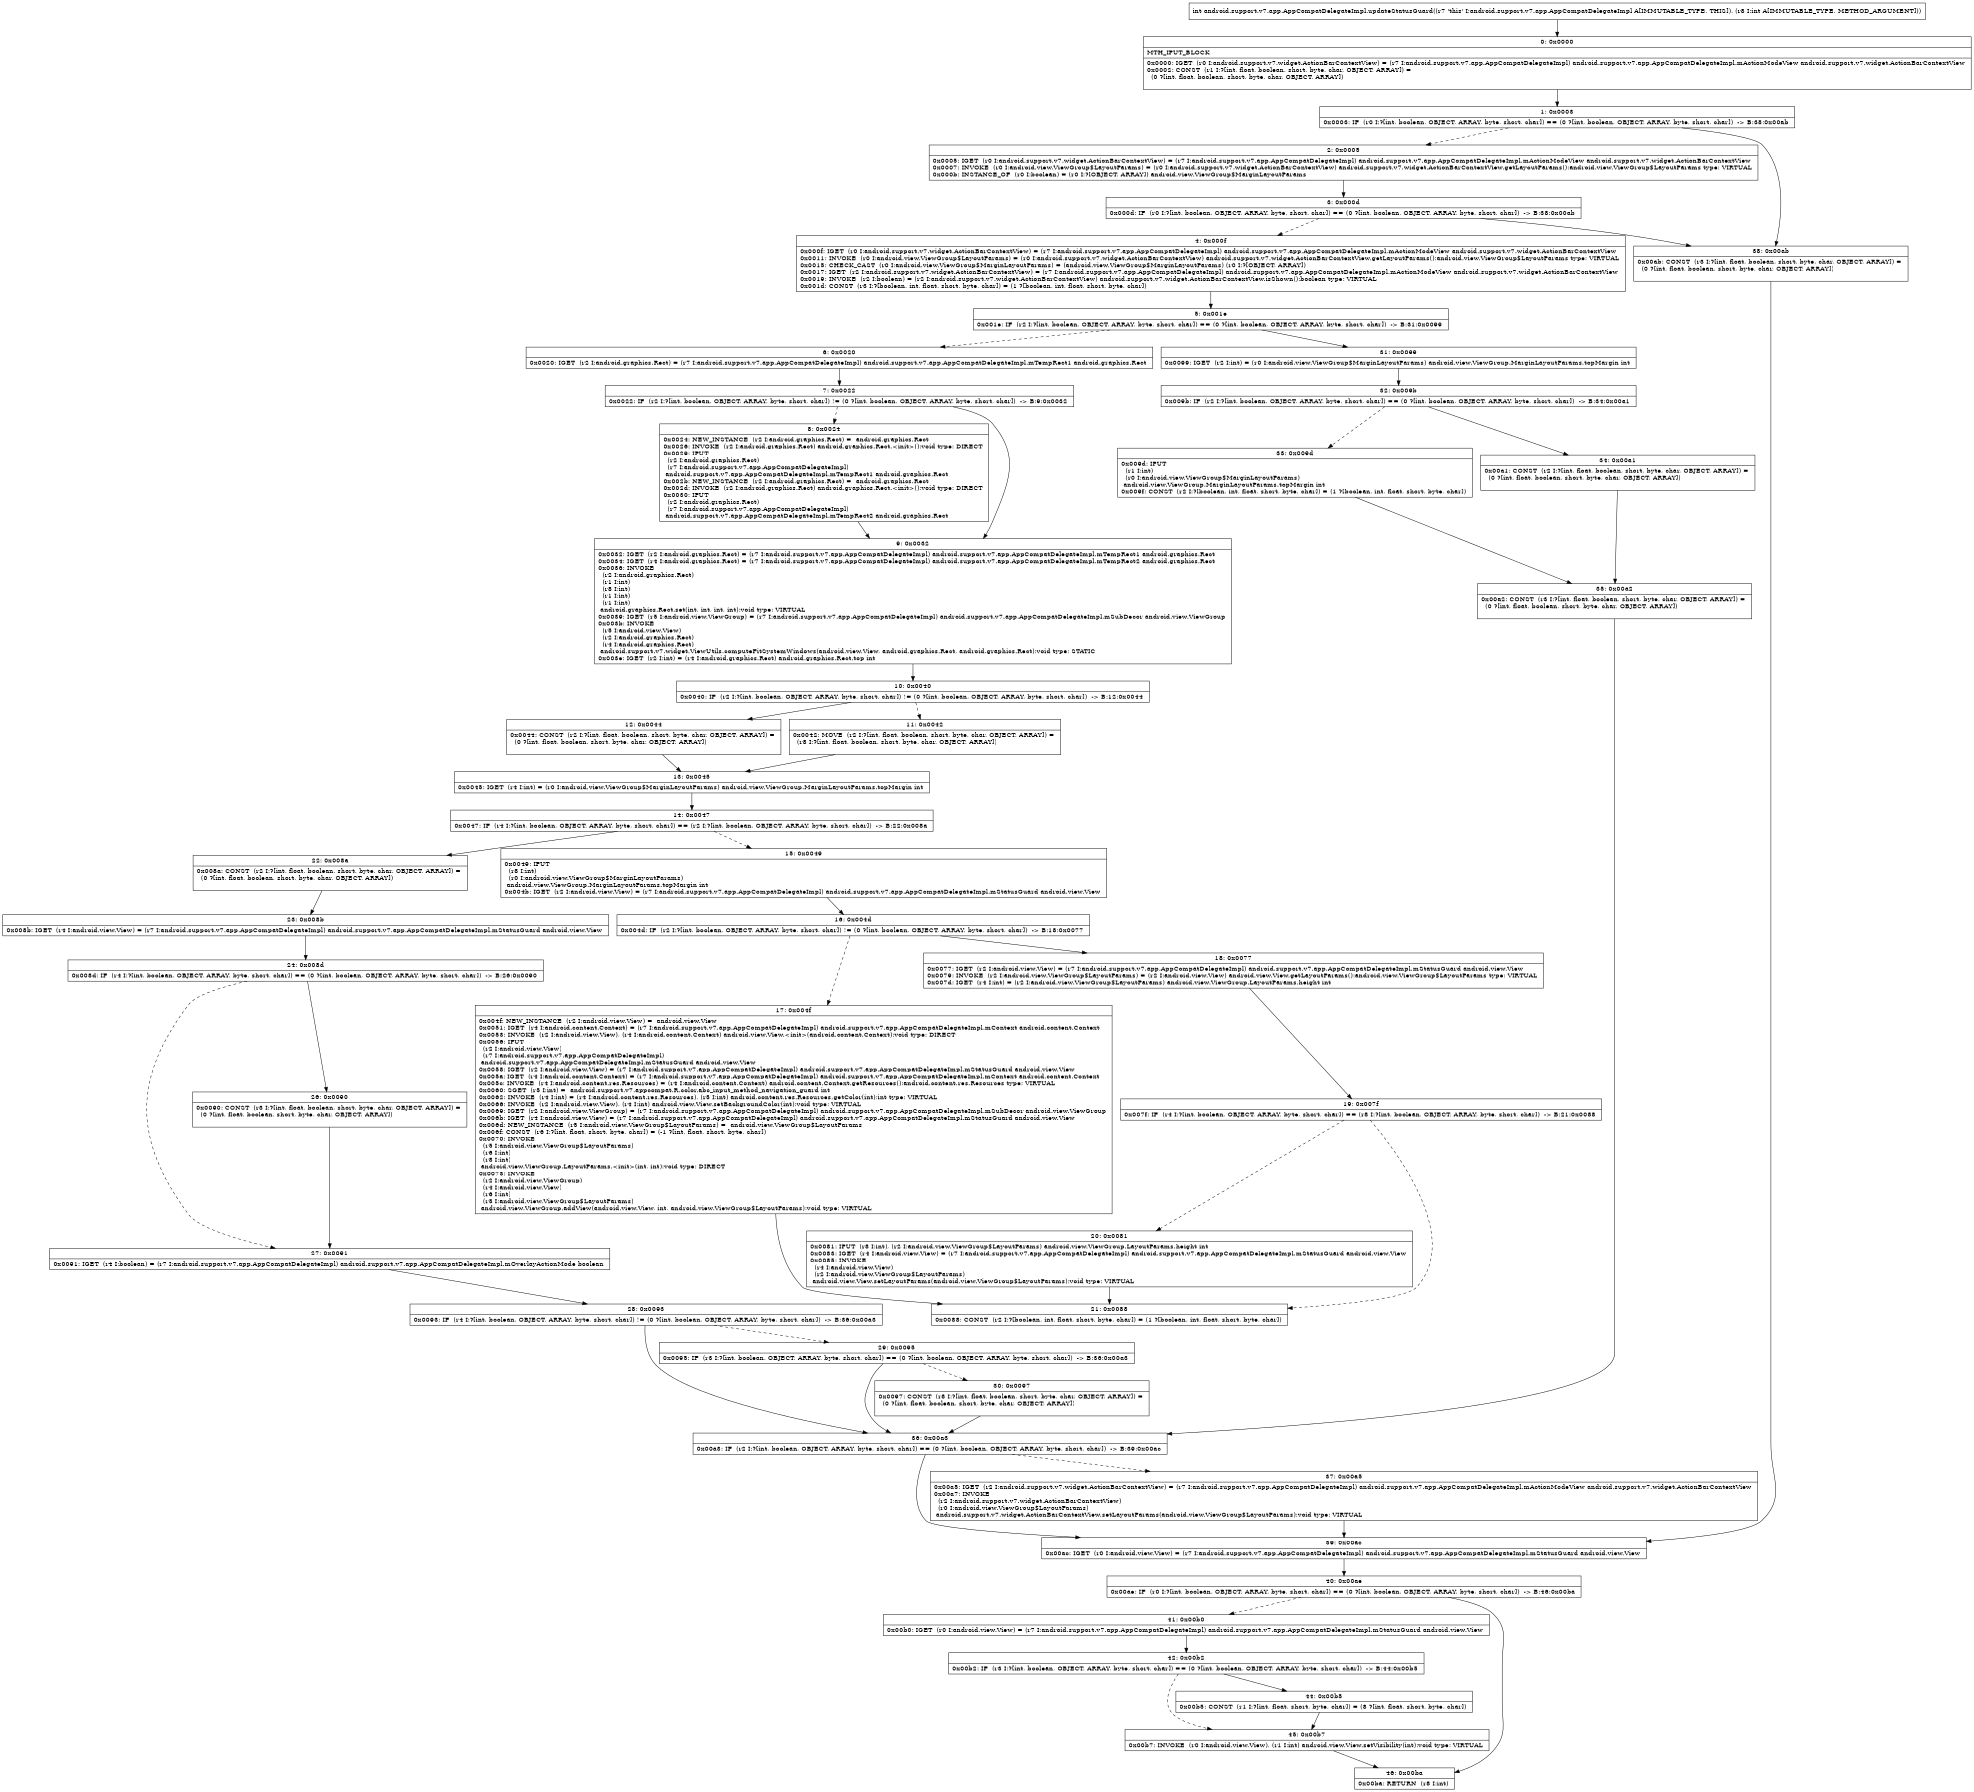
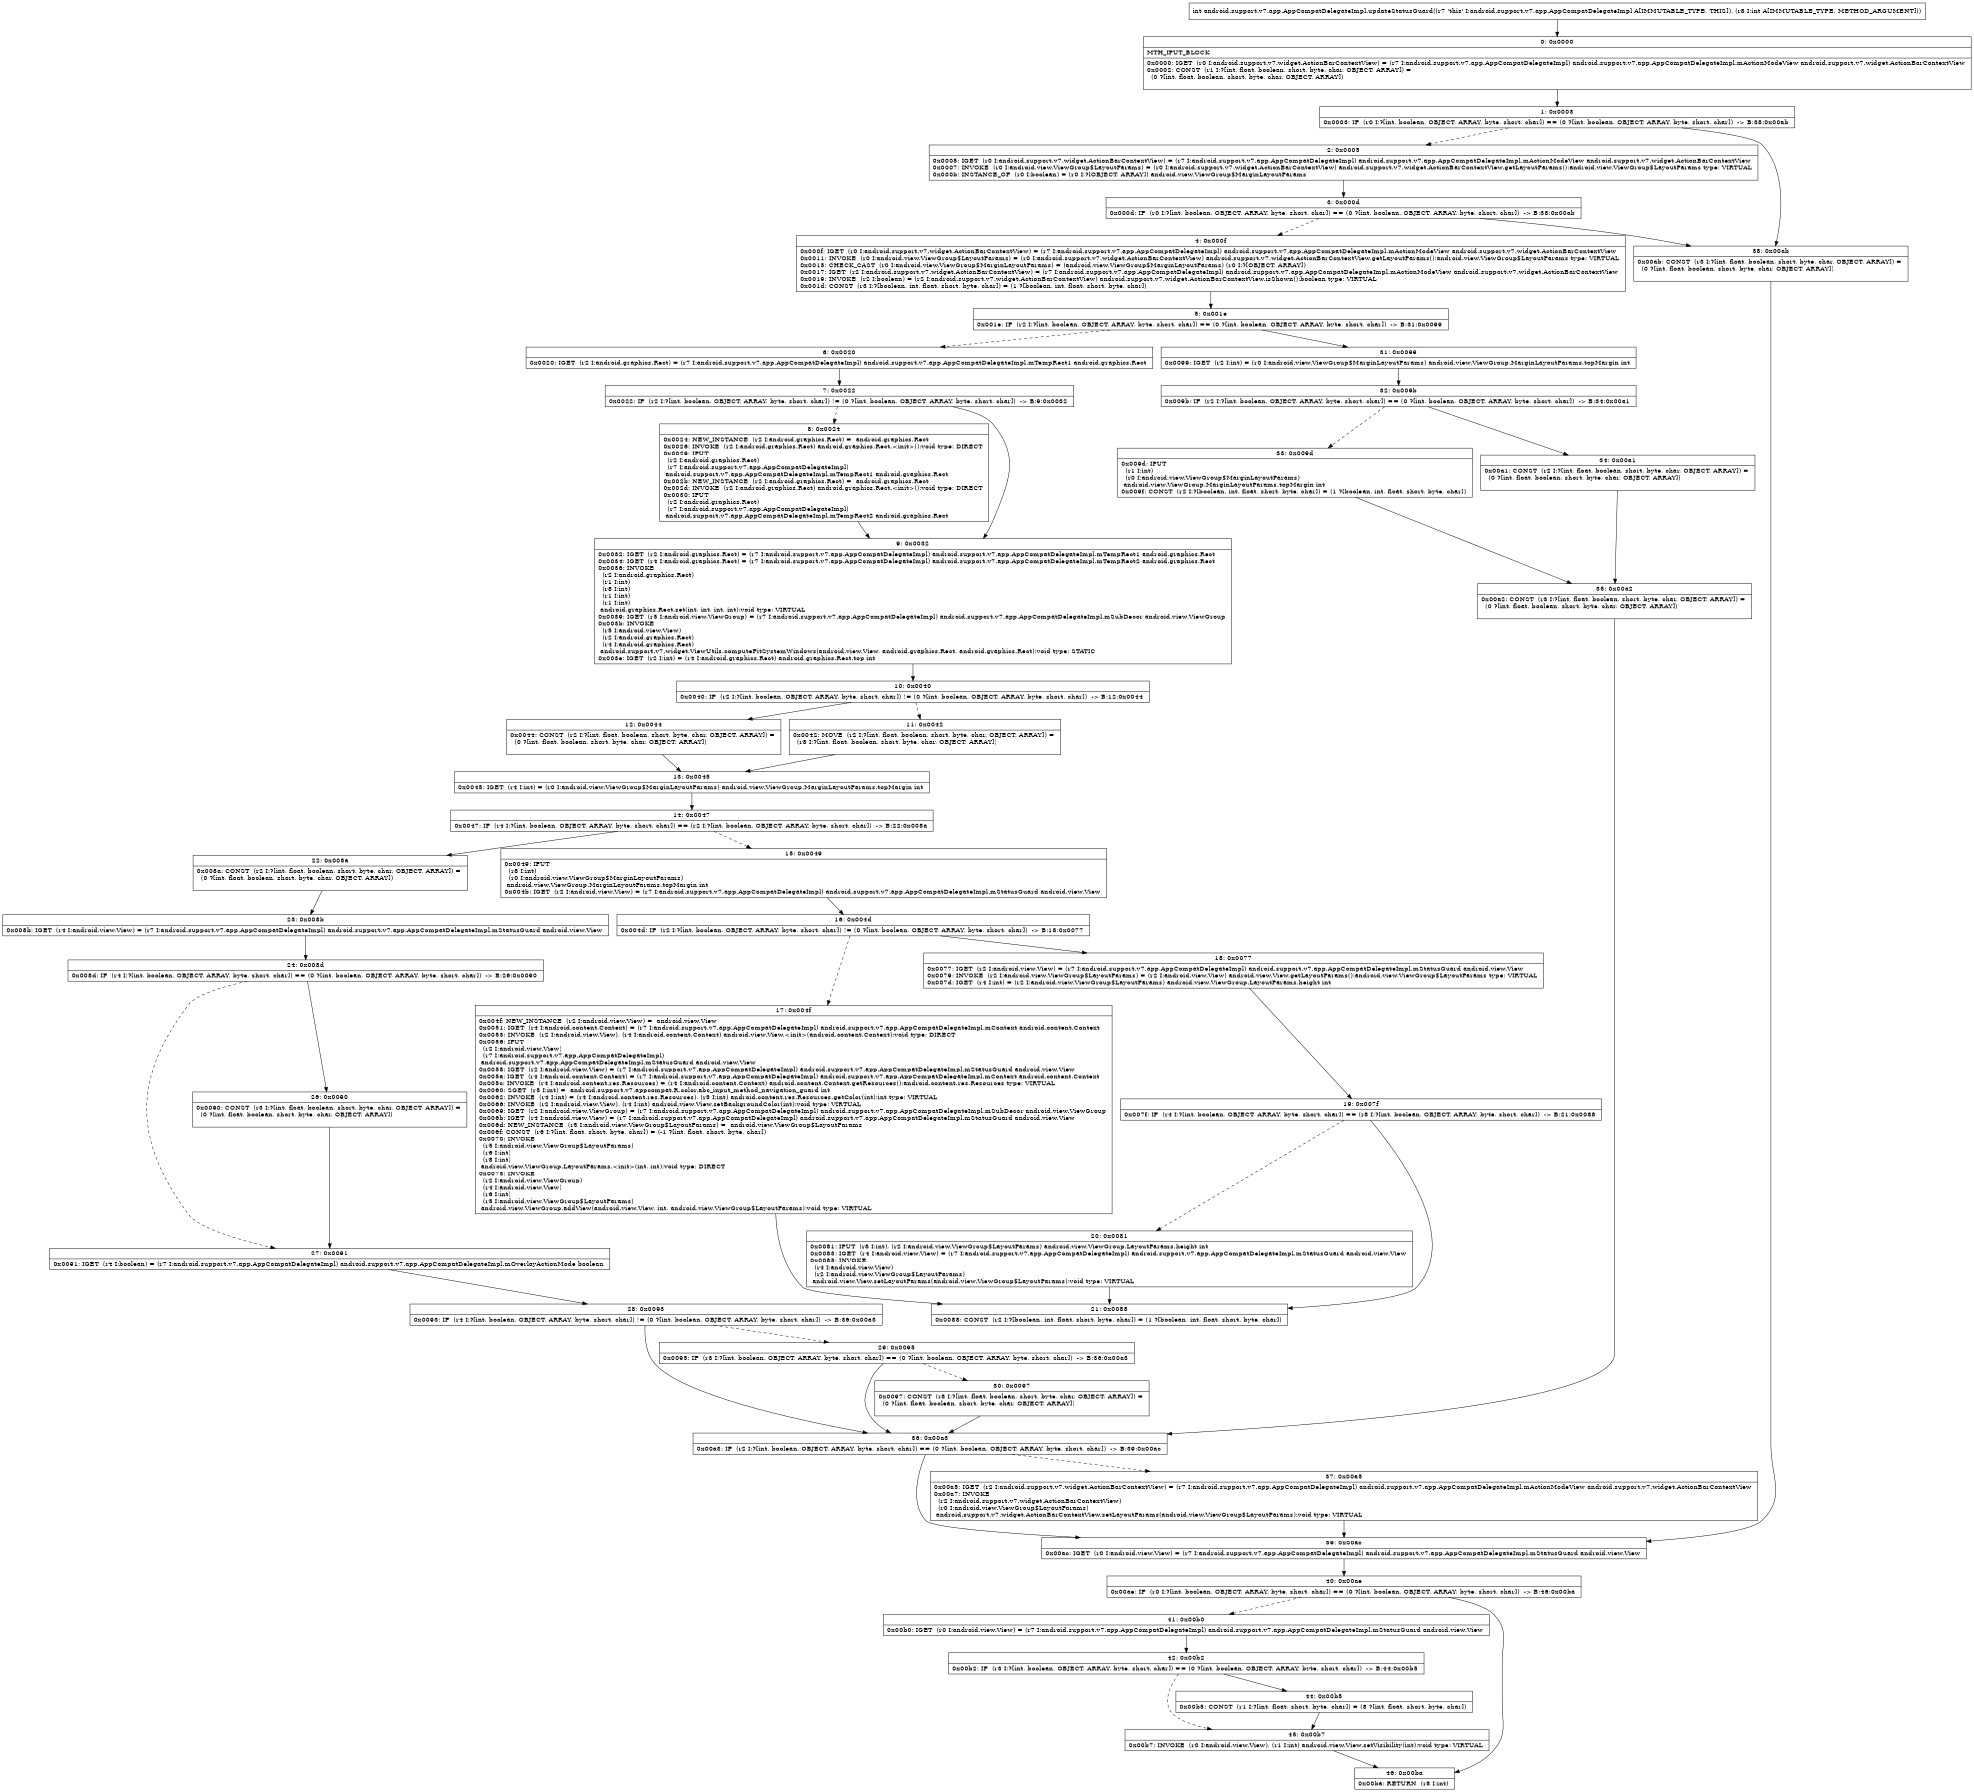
(1430, 1260) -> (1430, 1260)
